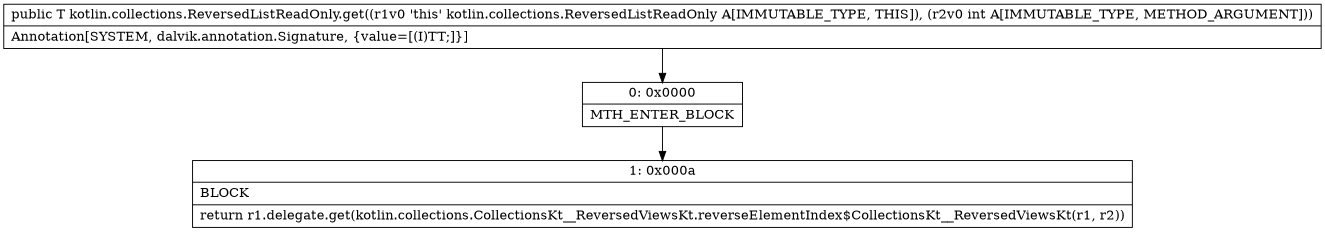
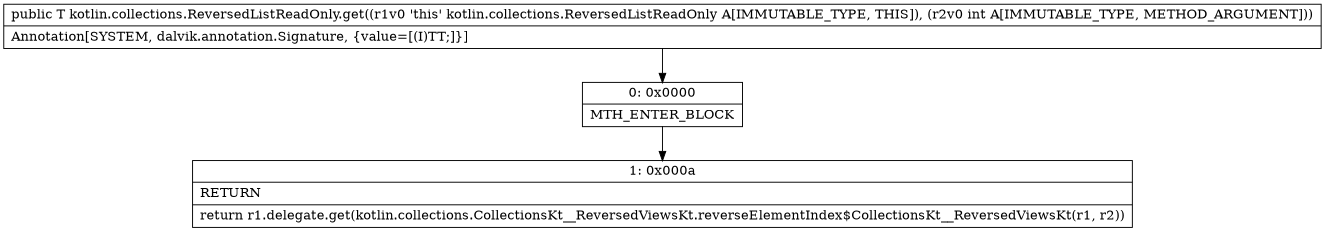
(225, 193) -> (231, 193)
